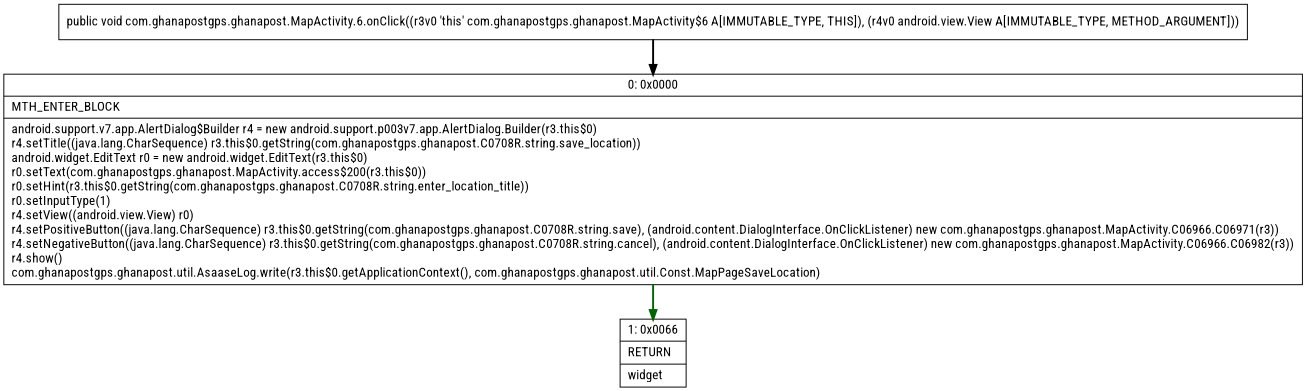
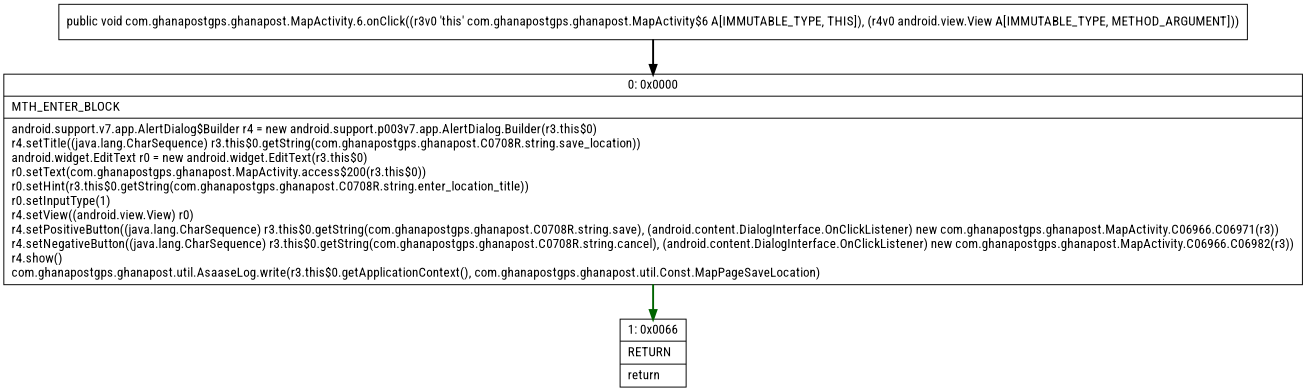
(645, 375) -> (644, 375)
